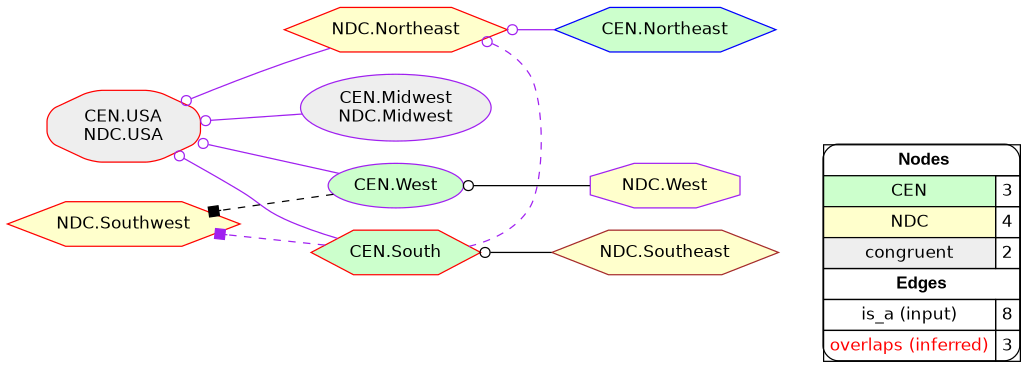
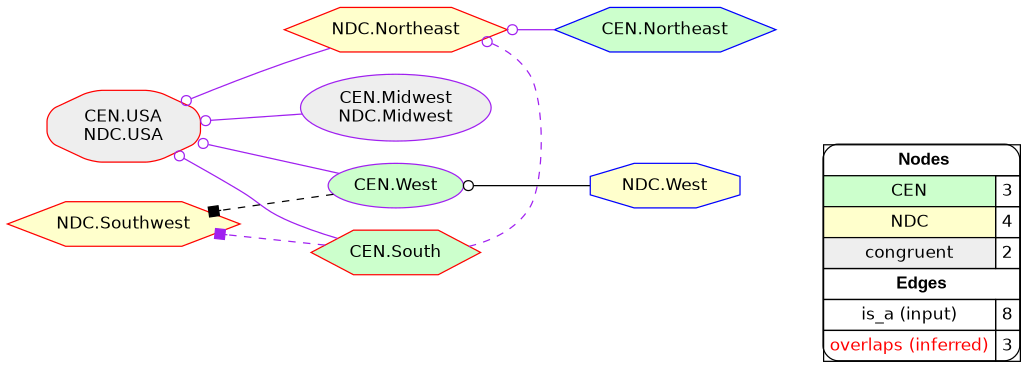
(665, 186) -> (665, 186)
(665, 252) -> none
